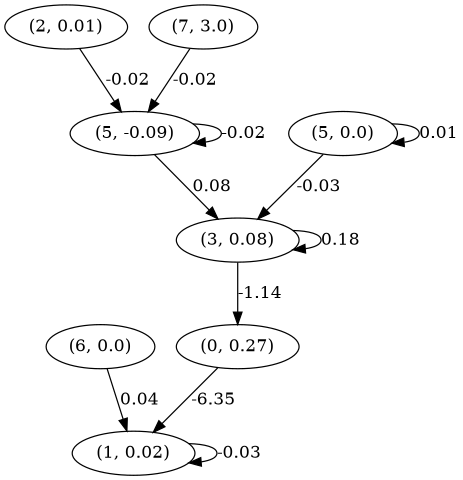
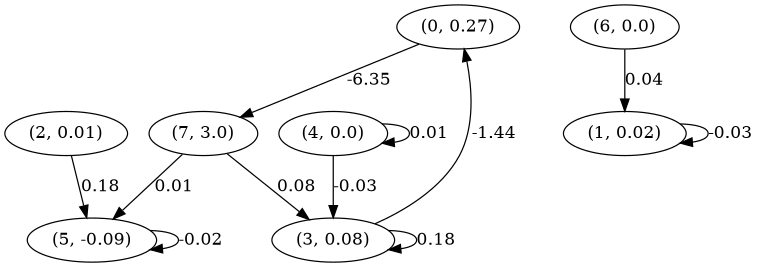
(128, 80) -> (101, 187)
(195, 80) -> (174, 187)
(343, 134) -> (333, 134)
(182, 182) -> (263, 183)
(260, 293) -> (494, 134)
(190, 396) -> (335, 78)
